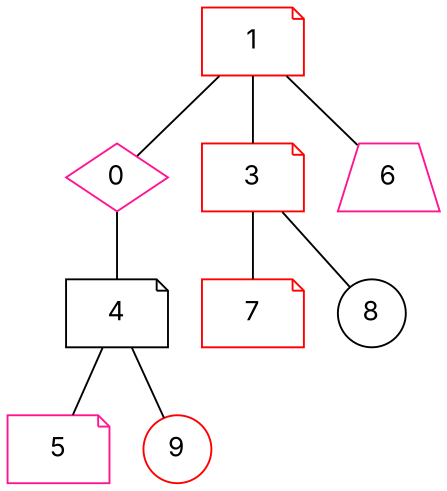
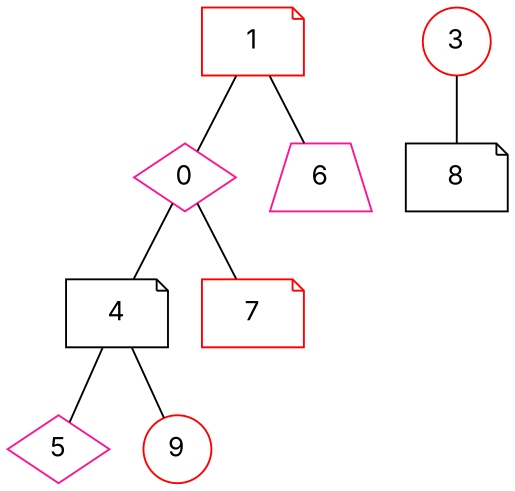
(253, 110) -> none
(253, 177) -> (457, 42)
(253, 246) -> (217, 241)
(372, 313) -> (457, 177)
(59, 449) -> (59, 449)
